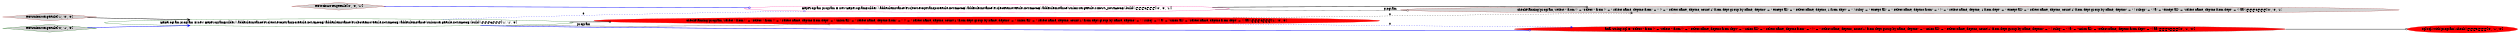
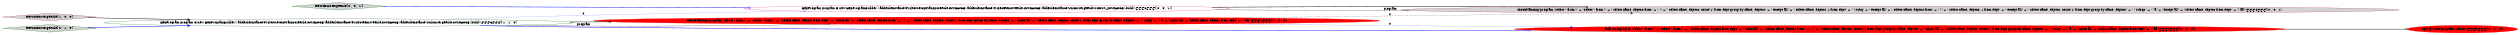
(339, 6) -> (339, 6)
